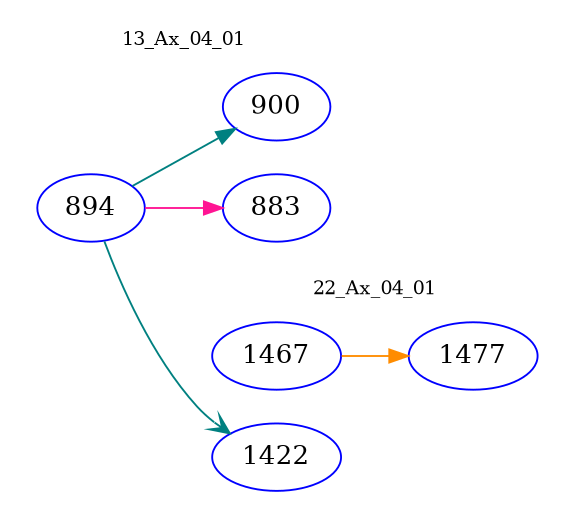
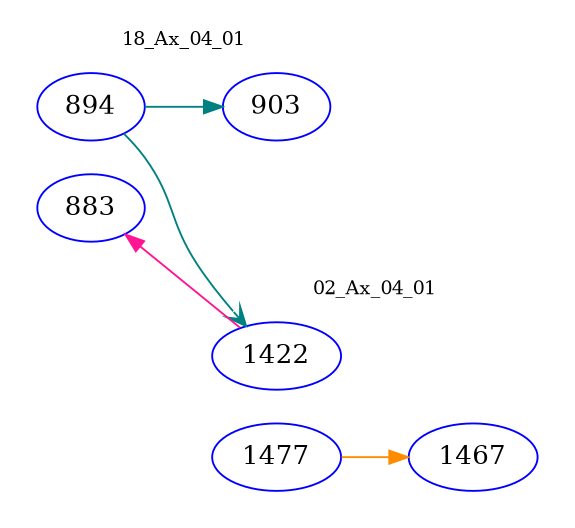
(184, 40) -> (184, 40)
(277, 107) -> (277, 107)
(174, 208) -> (185, 283)
(375, 289) -> (375, 289)
(365, 356) -> (365, 457)
